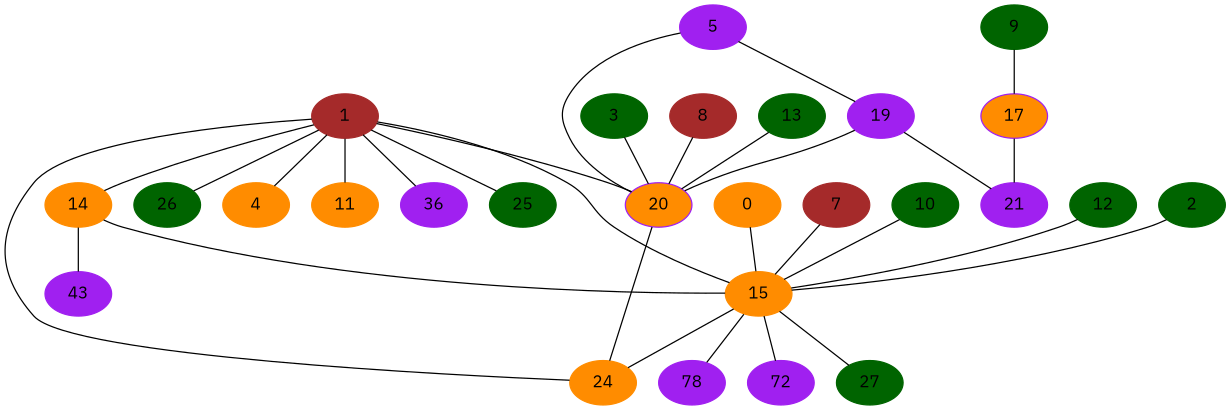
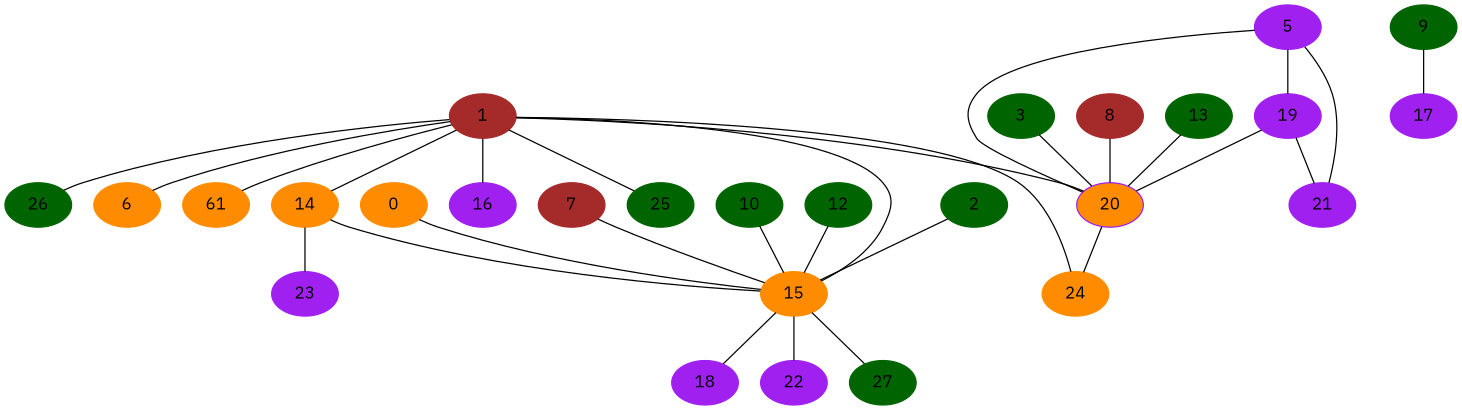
(1014, 116) -> (1424, 116)
(1014, 161) -> (1336, 111)
(256, 205) -> (127, 205)
(345, 205) -> (216, 205)
(434, 205) -> (483, 205)
(78, 294) -> (305, 294)
(681, 338) -> none
(692, 383) -> (705, 383)
(781, 383) -> (794, 383)
